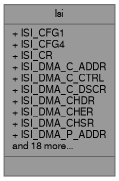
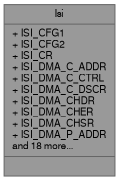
(39, 45) -> (39, 45)
